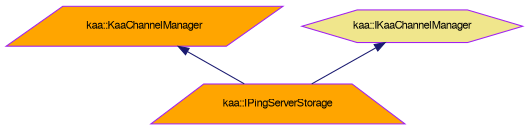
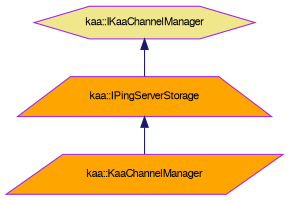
(216, 68) -> (145, 141)
